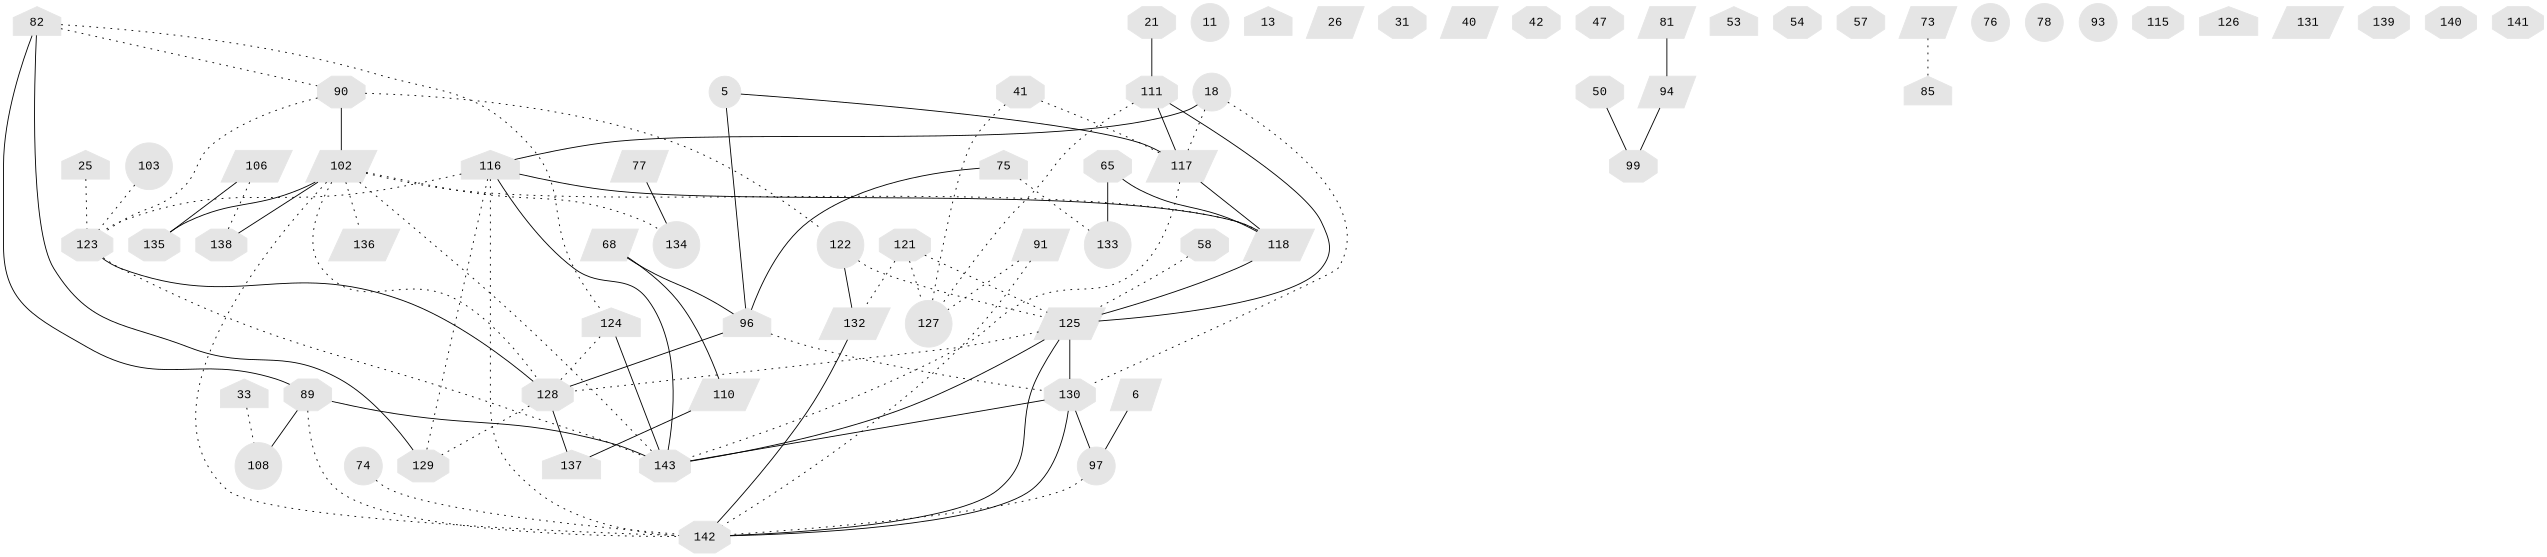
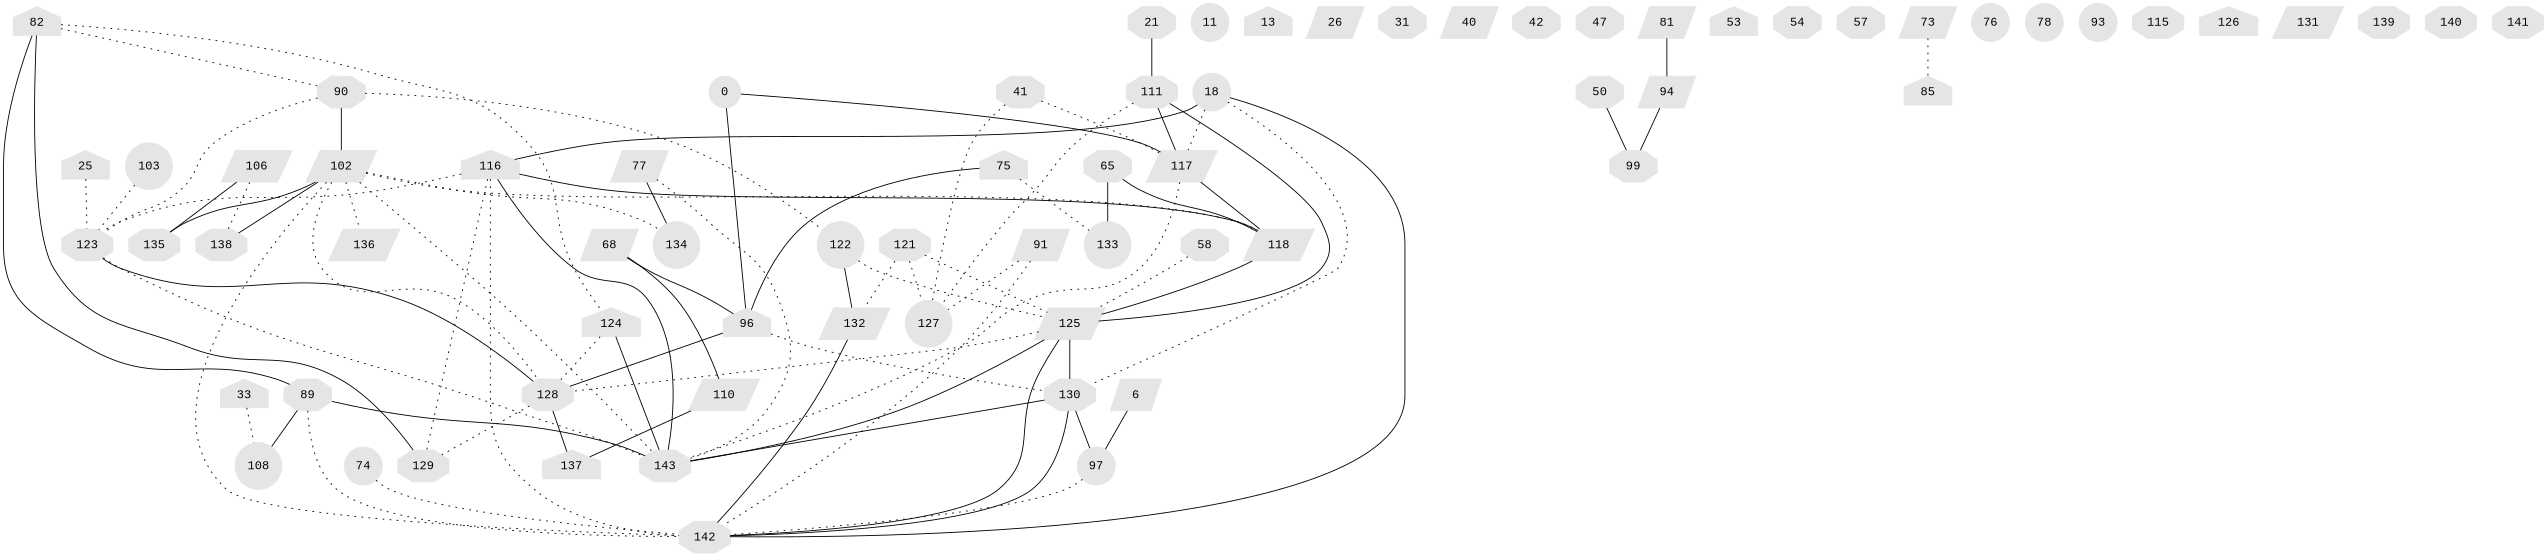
(725, 92) -> (725, 92)
none -> (785, 317)
none -> (1282, 487)
